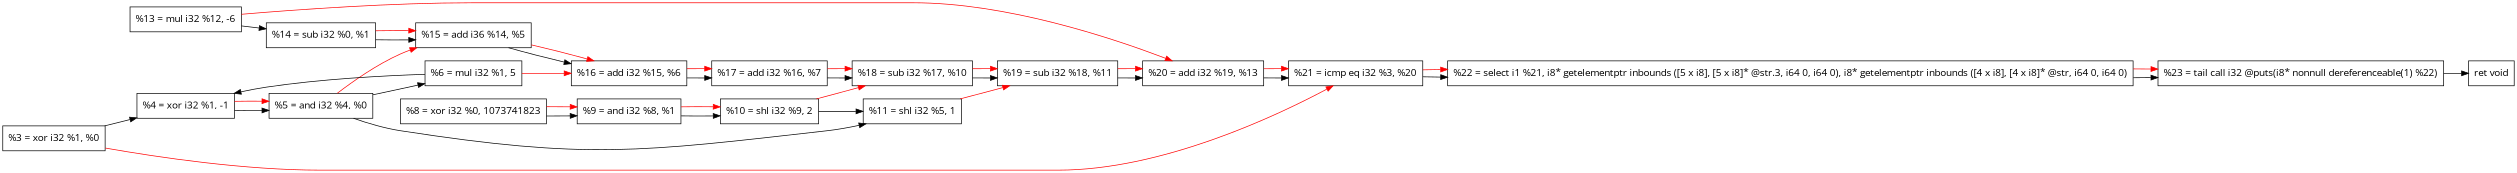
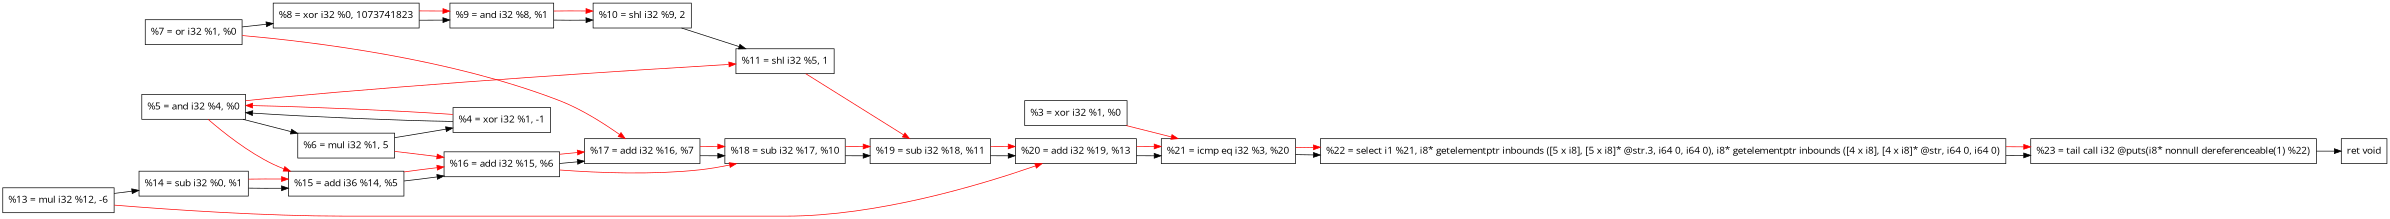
none -> (194, 32)
(838, 93) -> (645, 173)
(117, 123) -> none
(606, 149) -> (475, 81)
